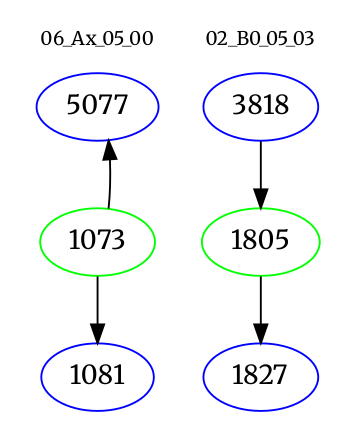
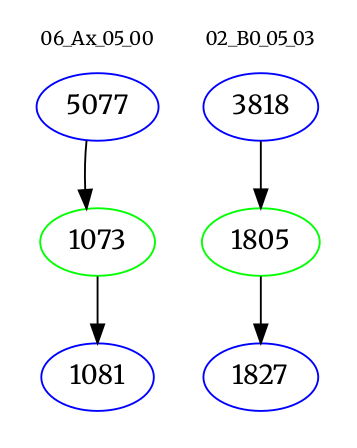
(110, 184) -> (85, 165)
